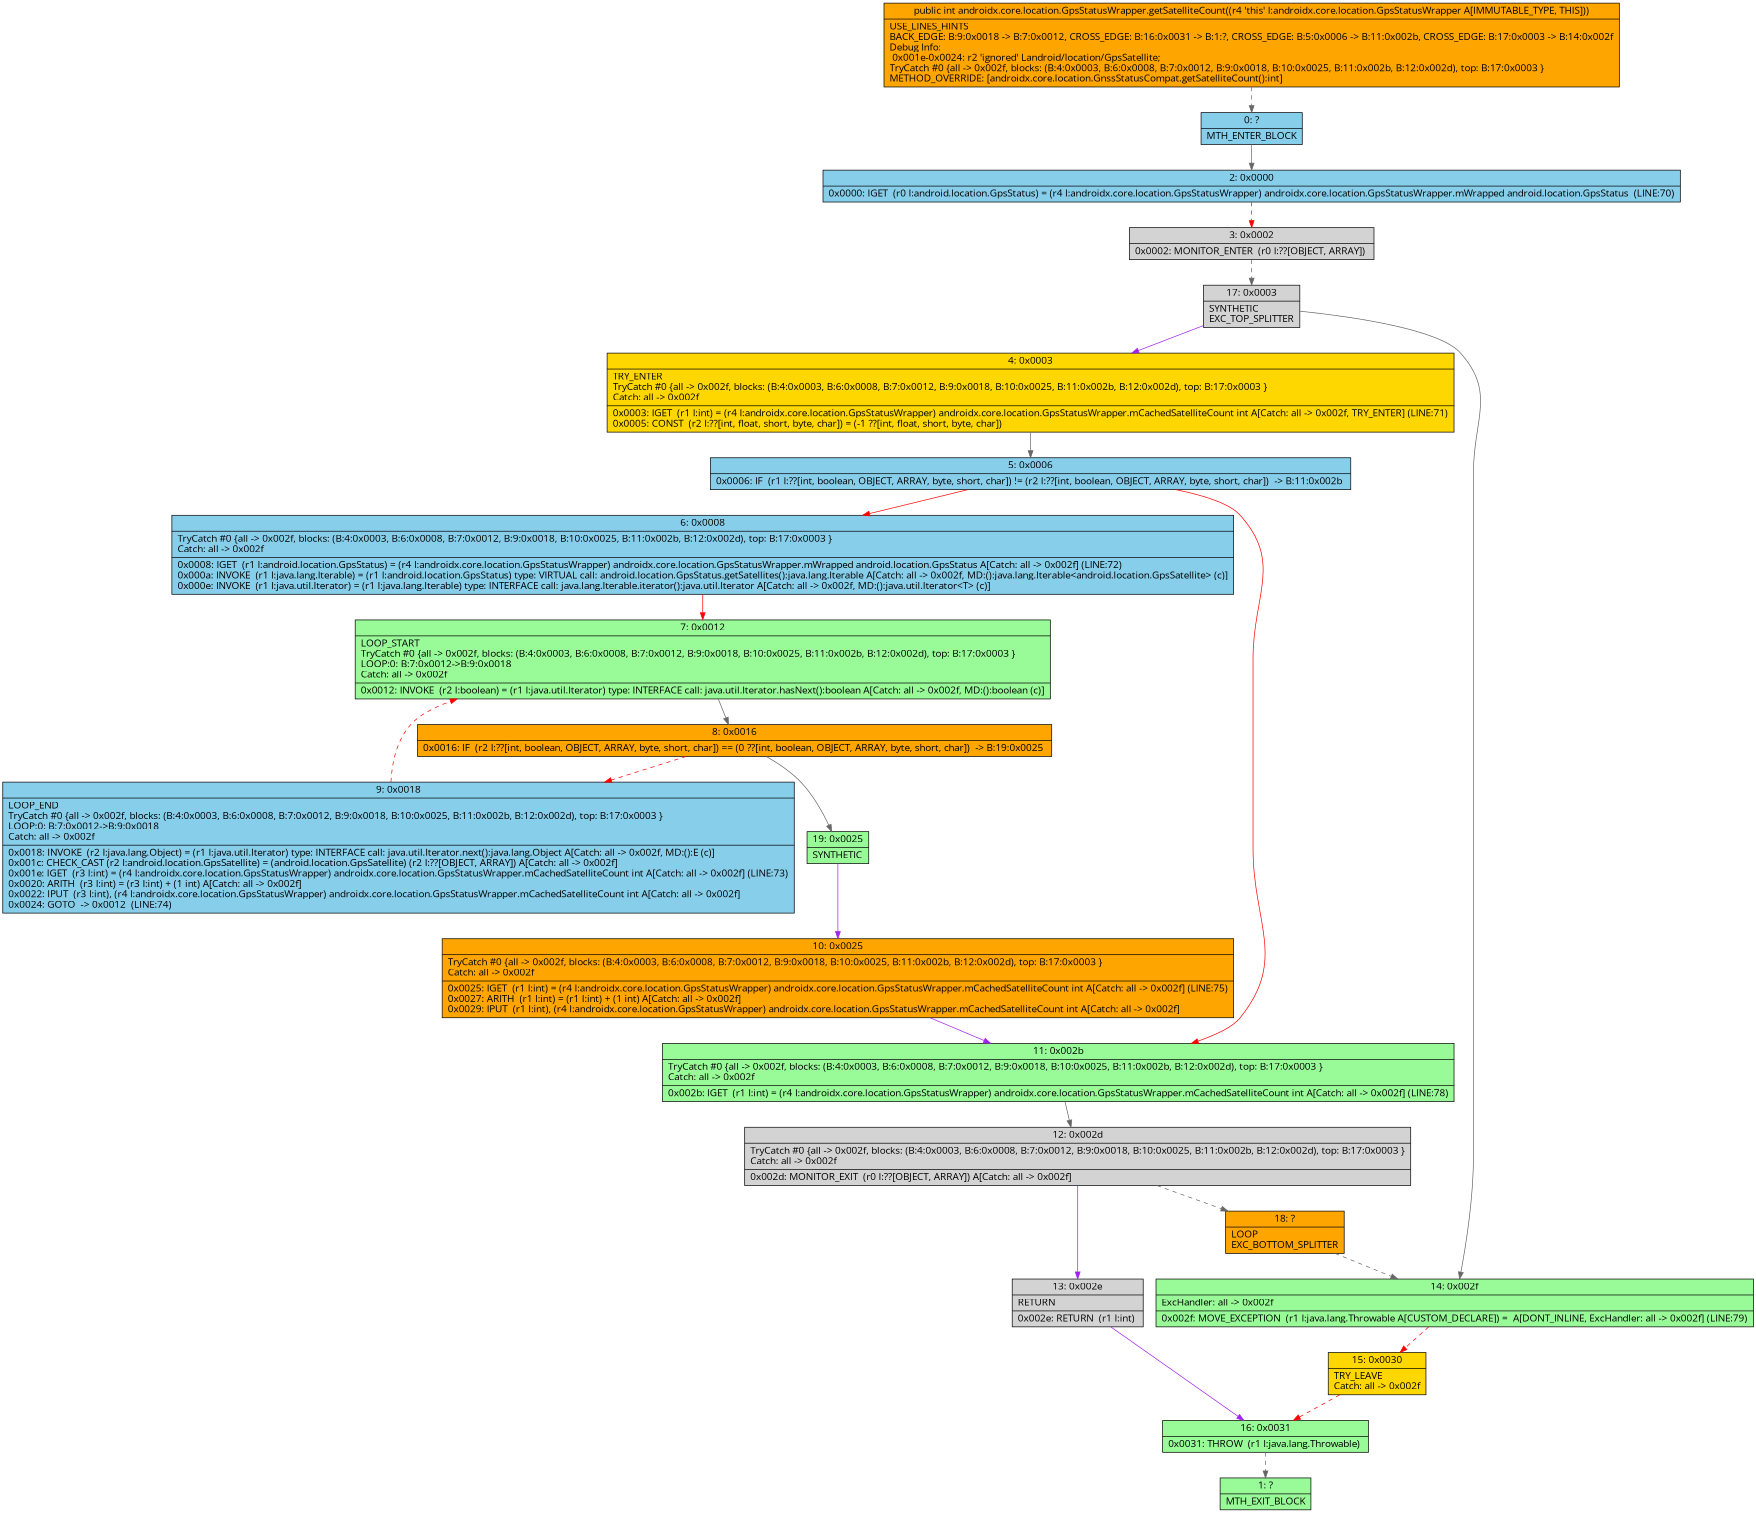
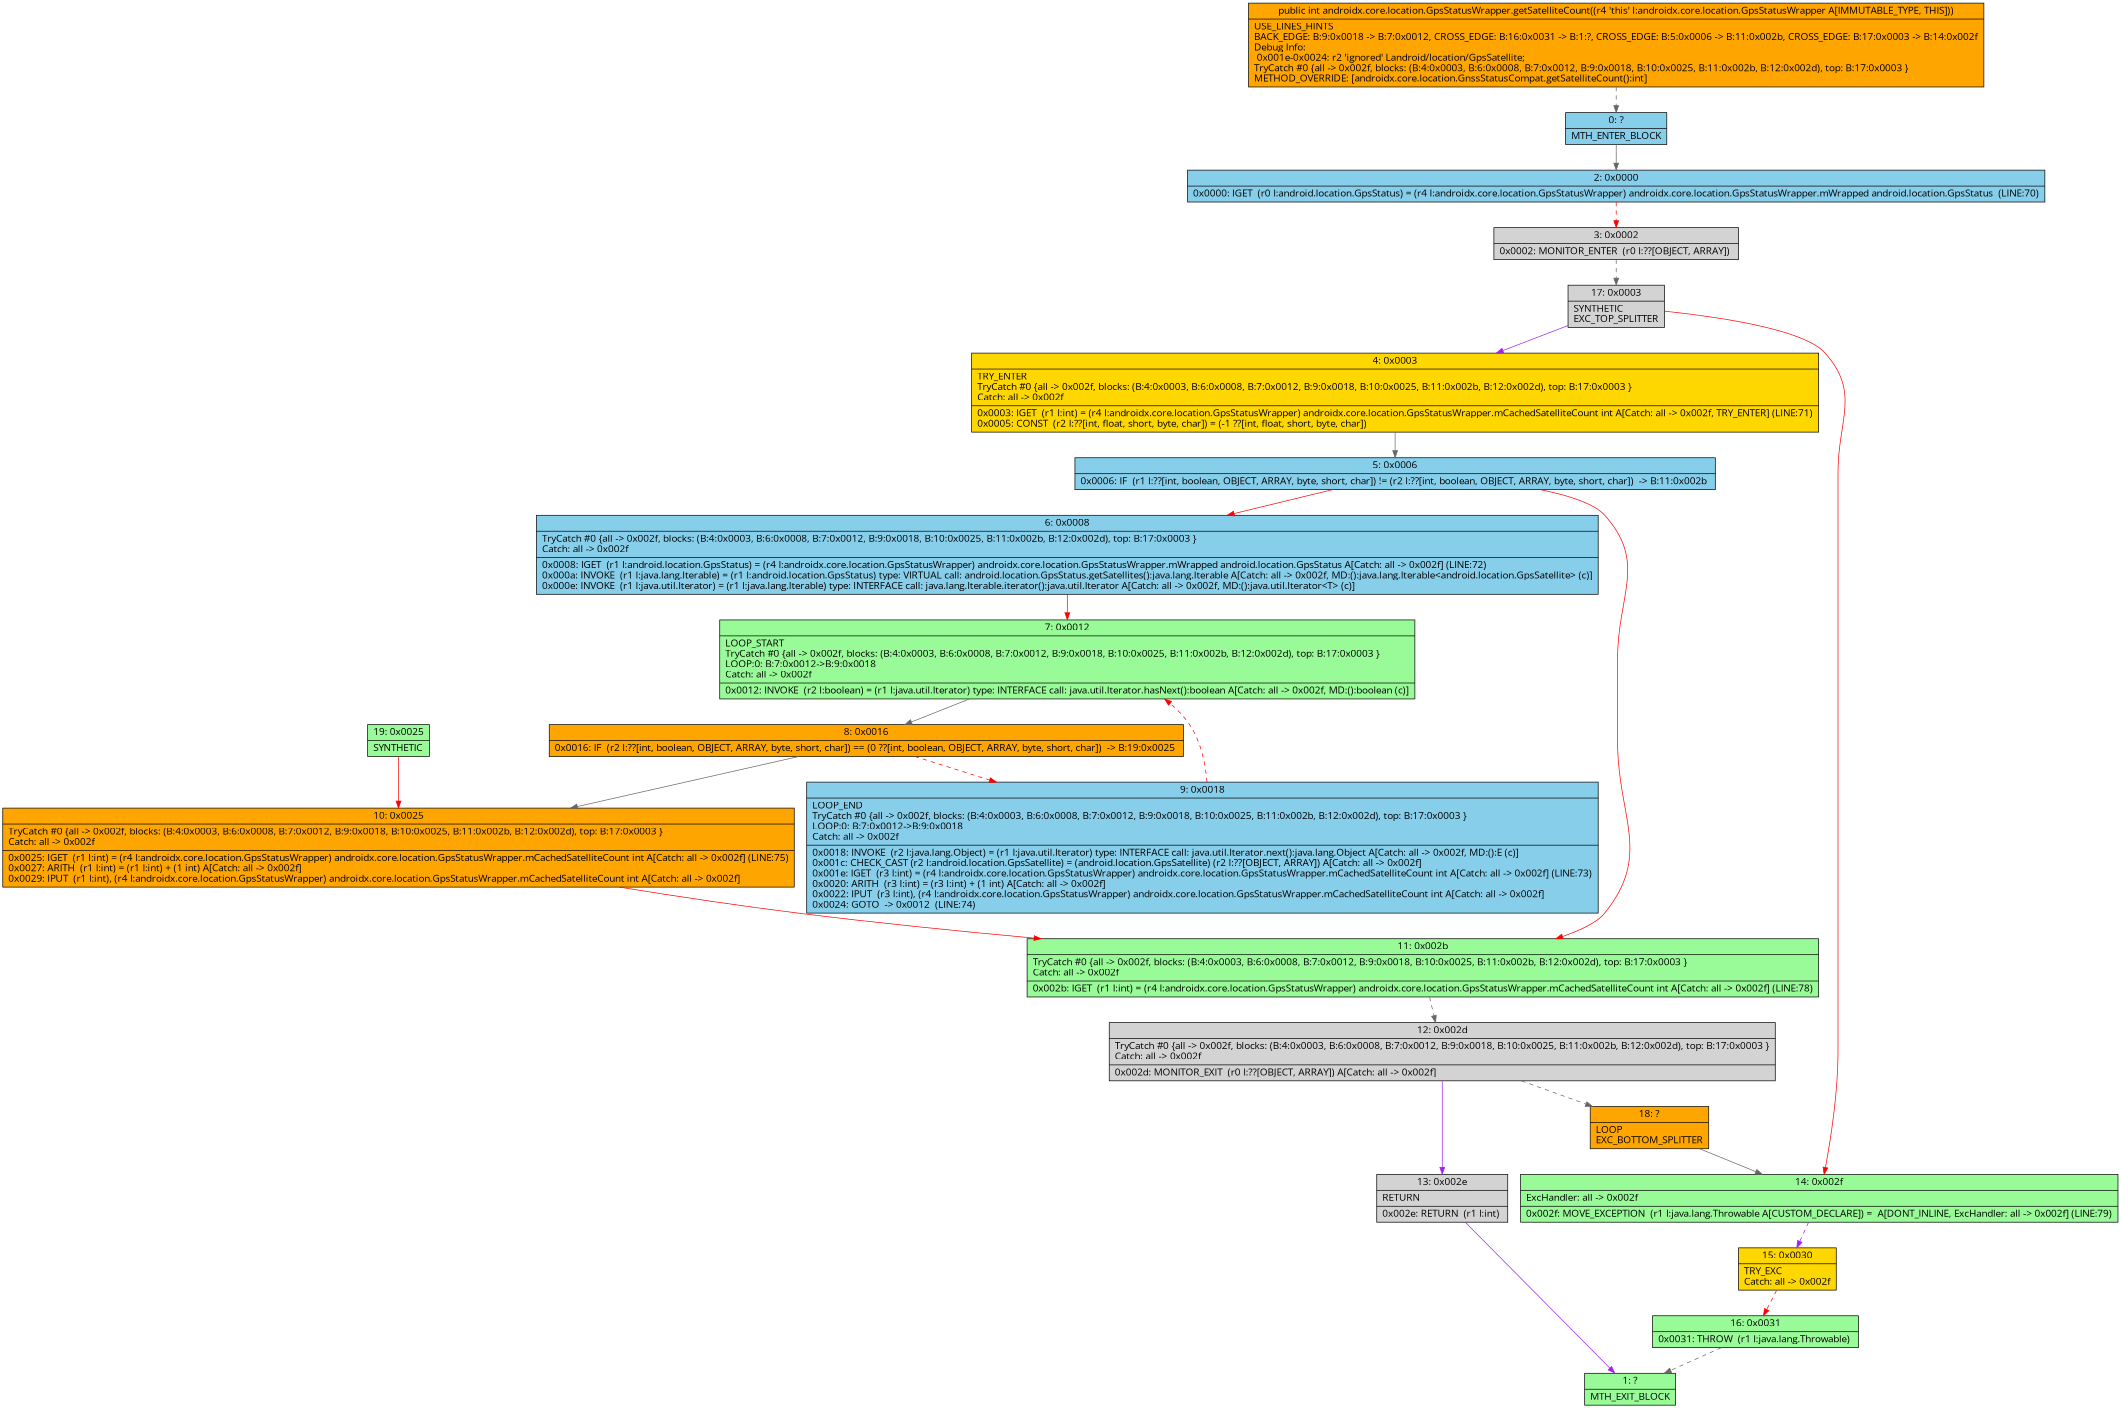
(1473, 726) -> (1838, 674)
(804, 785) -> (688, 781)
(838, 897) -> (399, 779)
(957, 1029) -> (826, 917)
(1067, 1111) -> (1432, 1006)
(1363, 1265) -> (1728, 1160)
(1417, 1337) -> (1804, 1232)
(1174, 1372) -> (1538, 1295)
(1358, 1376) -> (1763, 1271)
